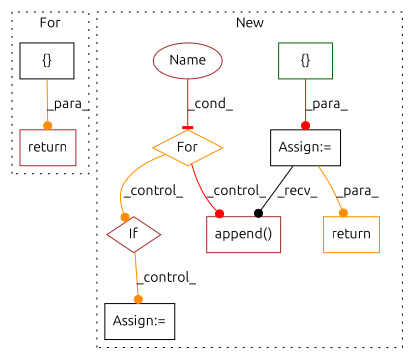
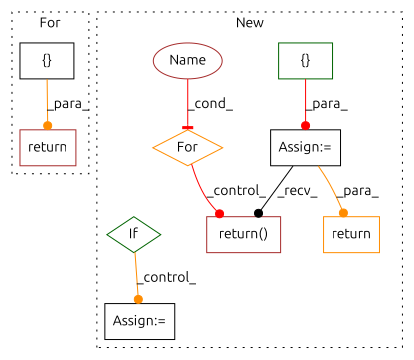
(130, 175) -> none
(134, 235) -> (134, 235)
(244, 235) -> (244, 235)
